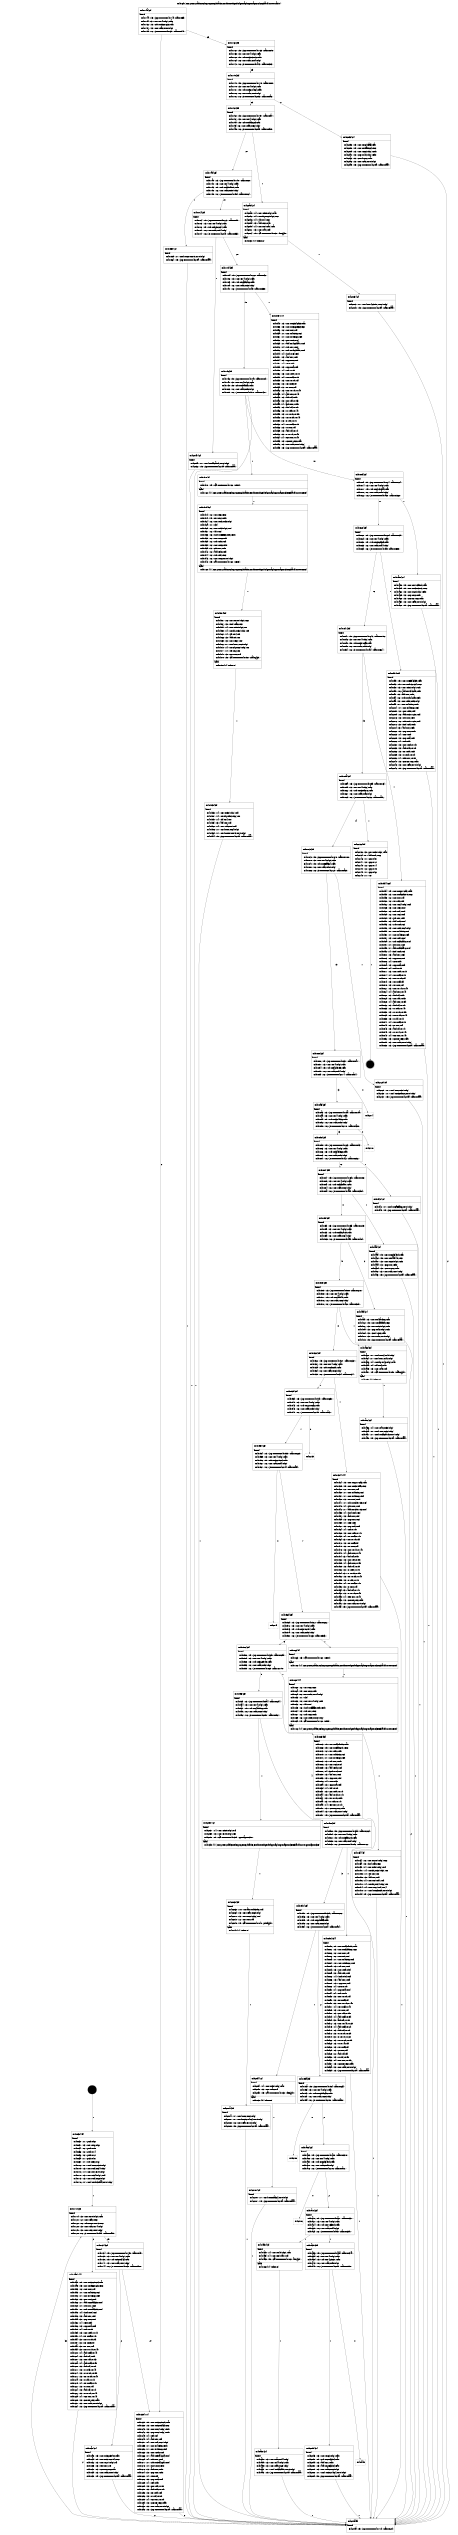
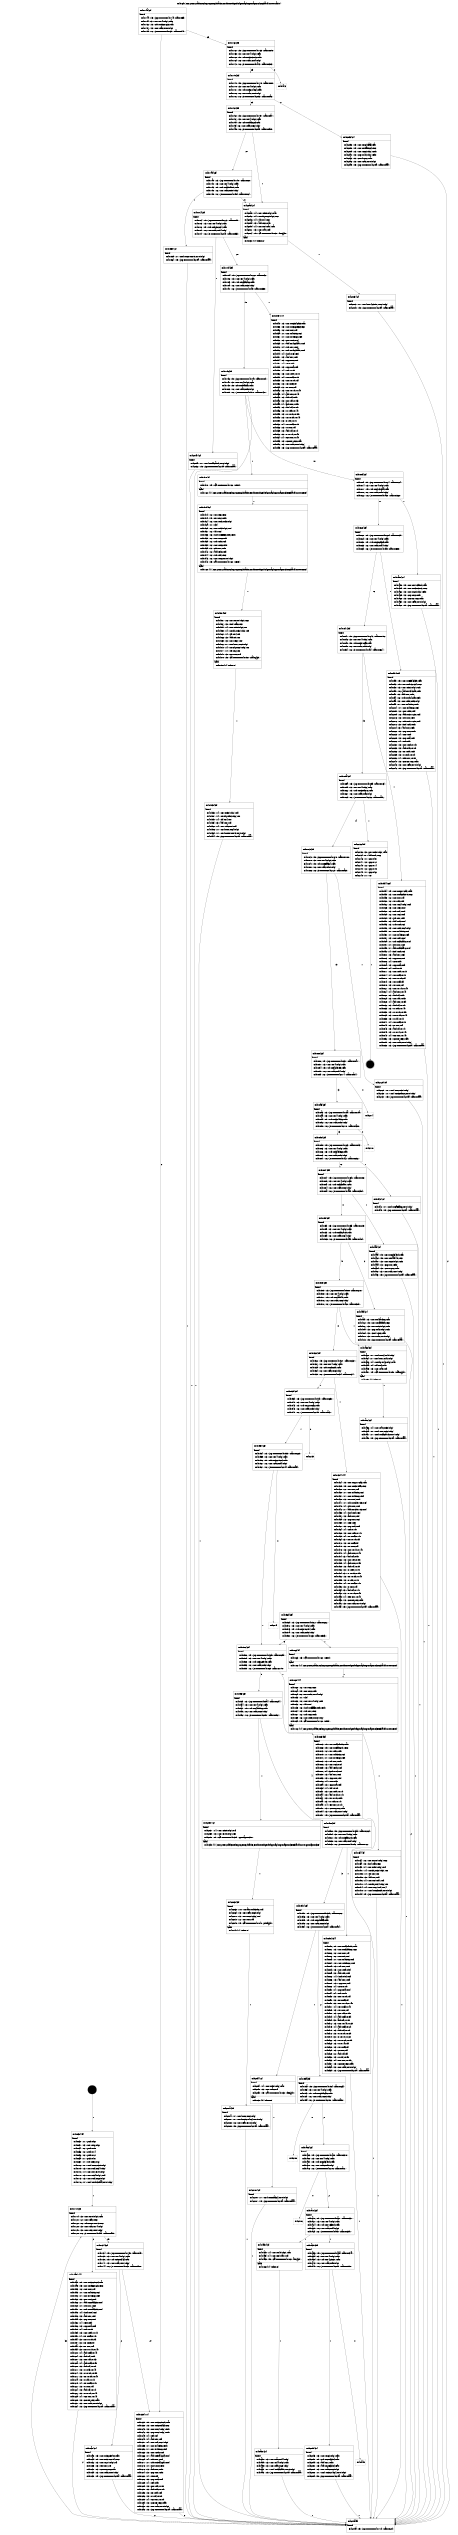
none -> (282, 86)
(222, 203) -> (243, 200)
(291, 1541) -> (264, 1557)
